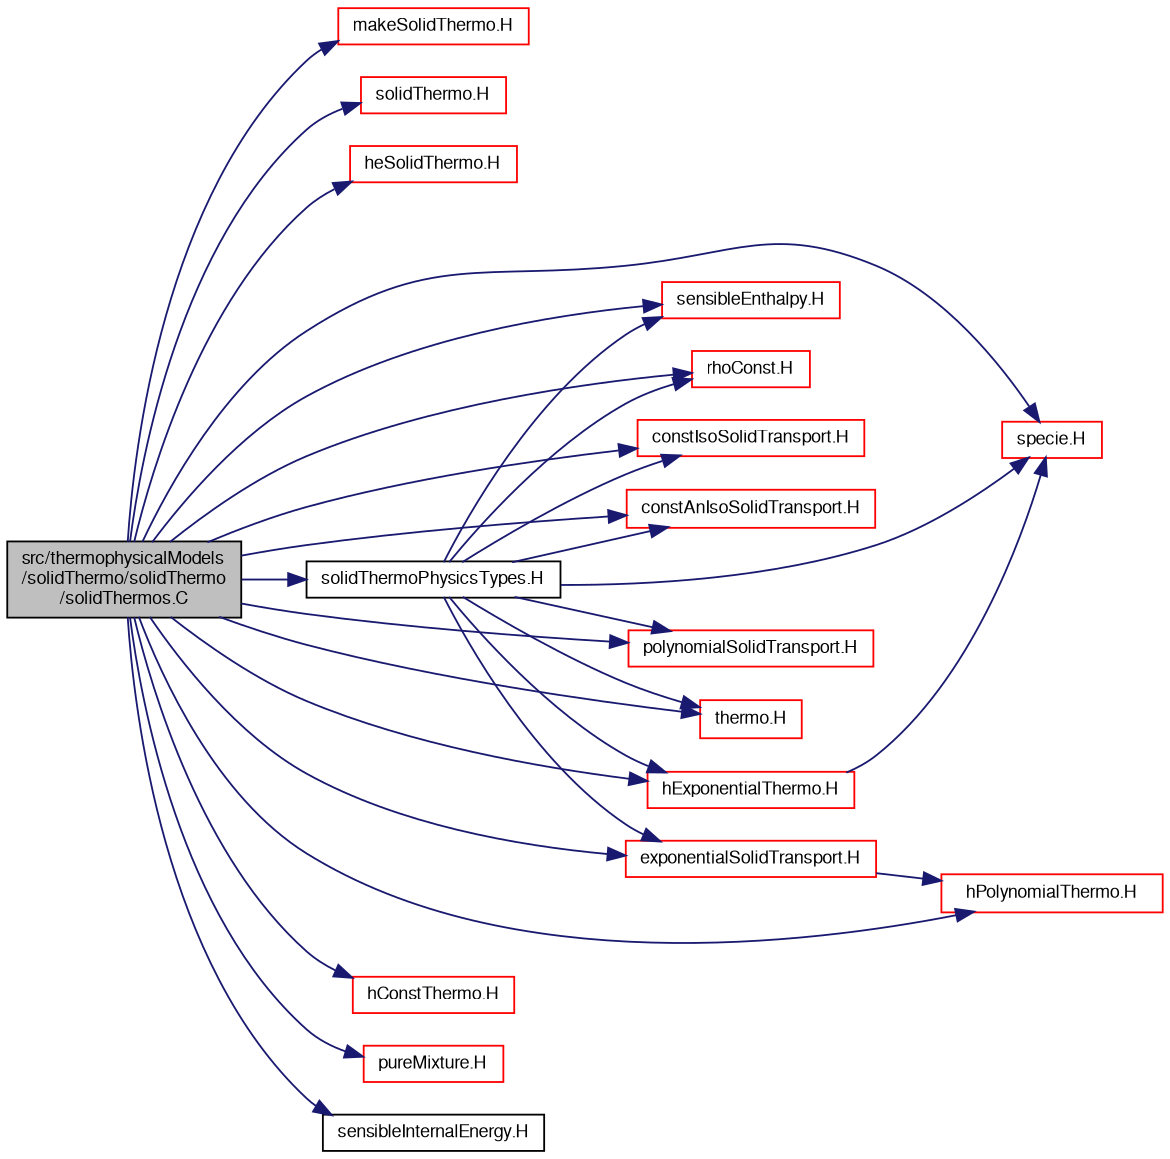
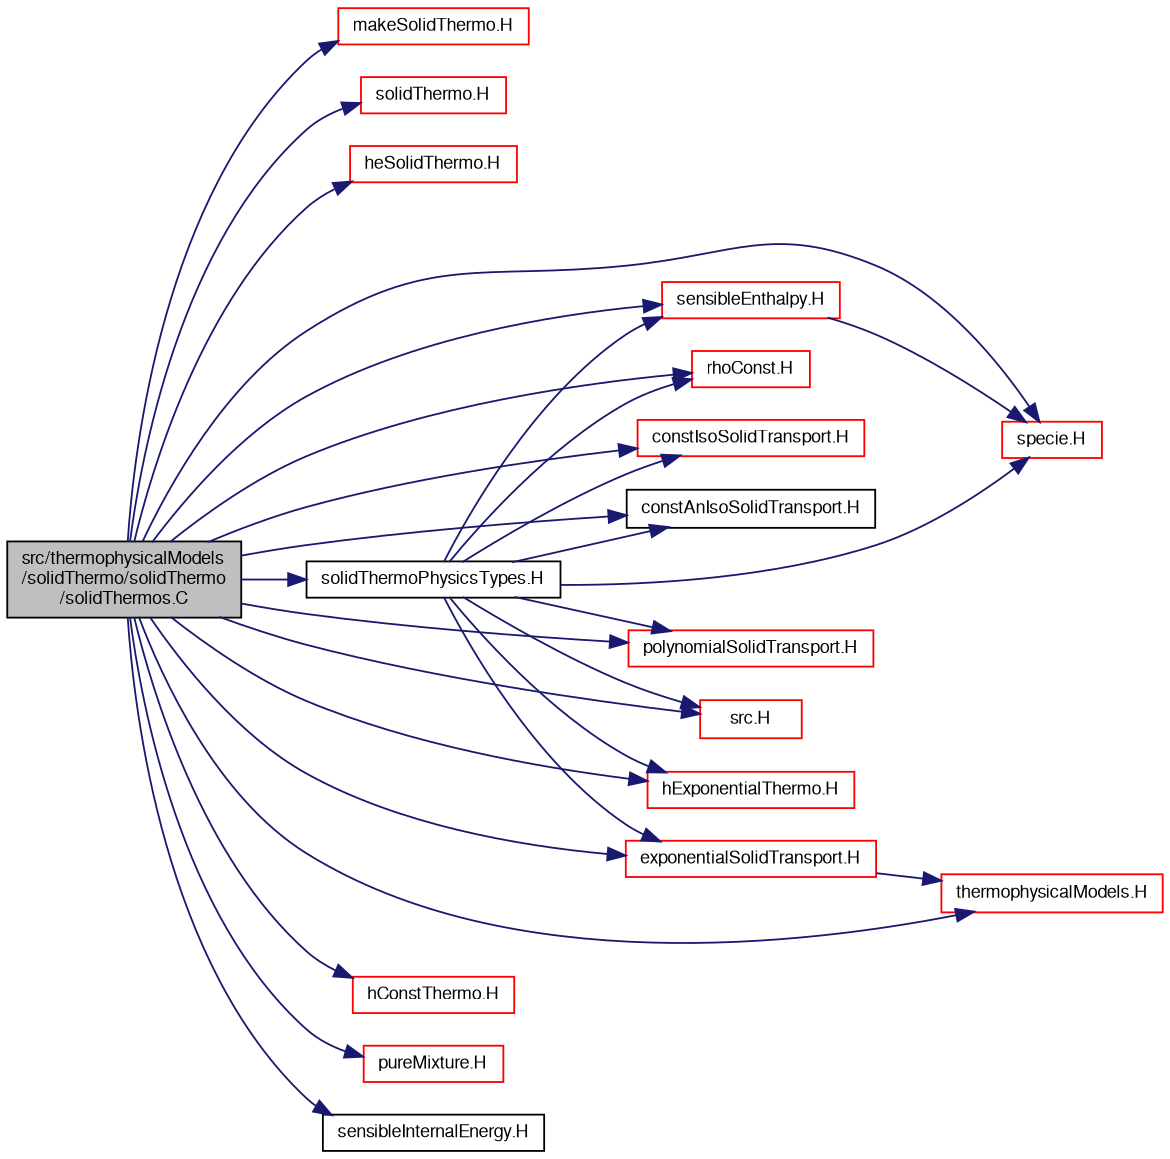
(751, 509) -> (751, 509)
(970, 642) -> (923, 358)
(751, 719) -> (751, 719)
(1052, 893) -> (1052, 893)
